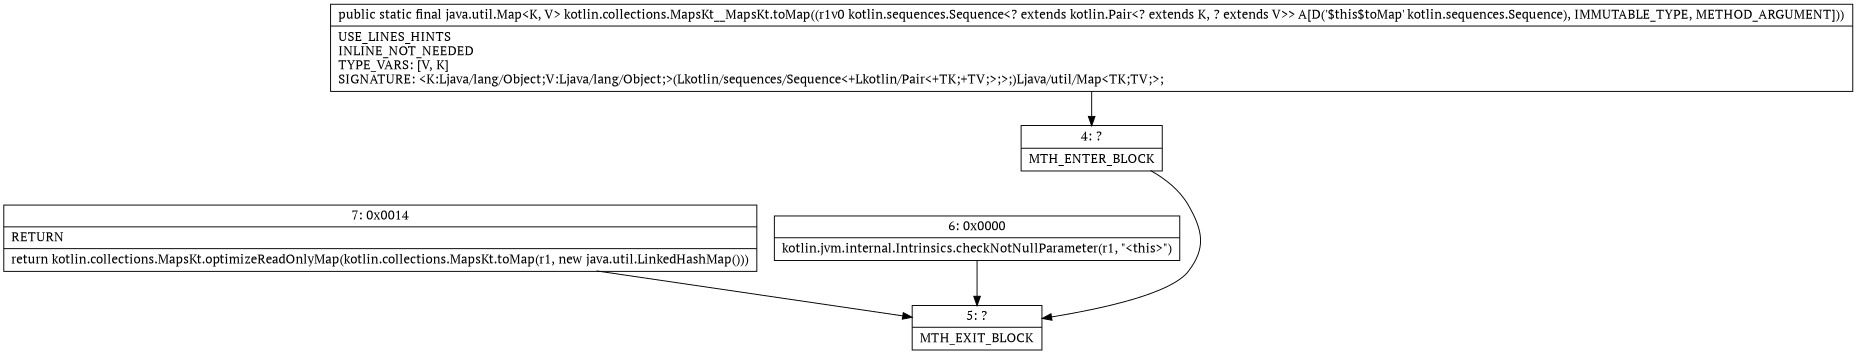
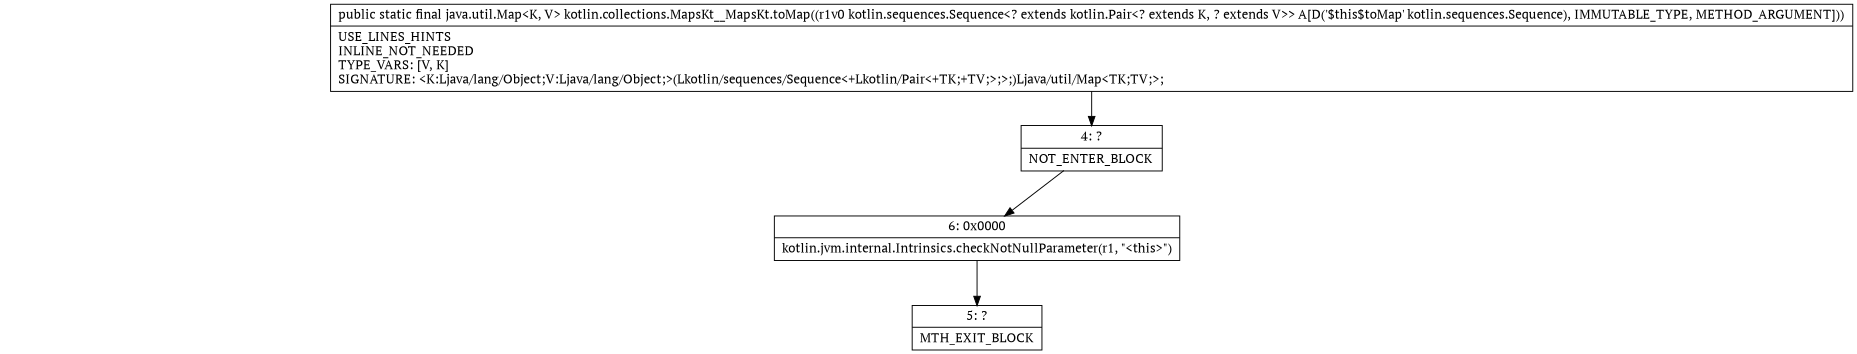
(1092, 159) -> (1091, 159)
(380, 238) -> none
(1180, 279) -> (1038, 190)
